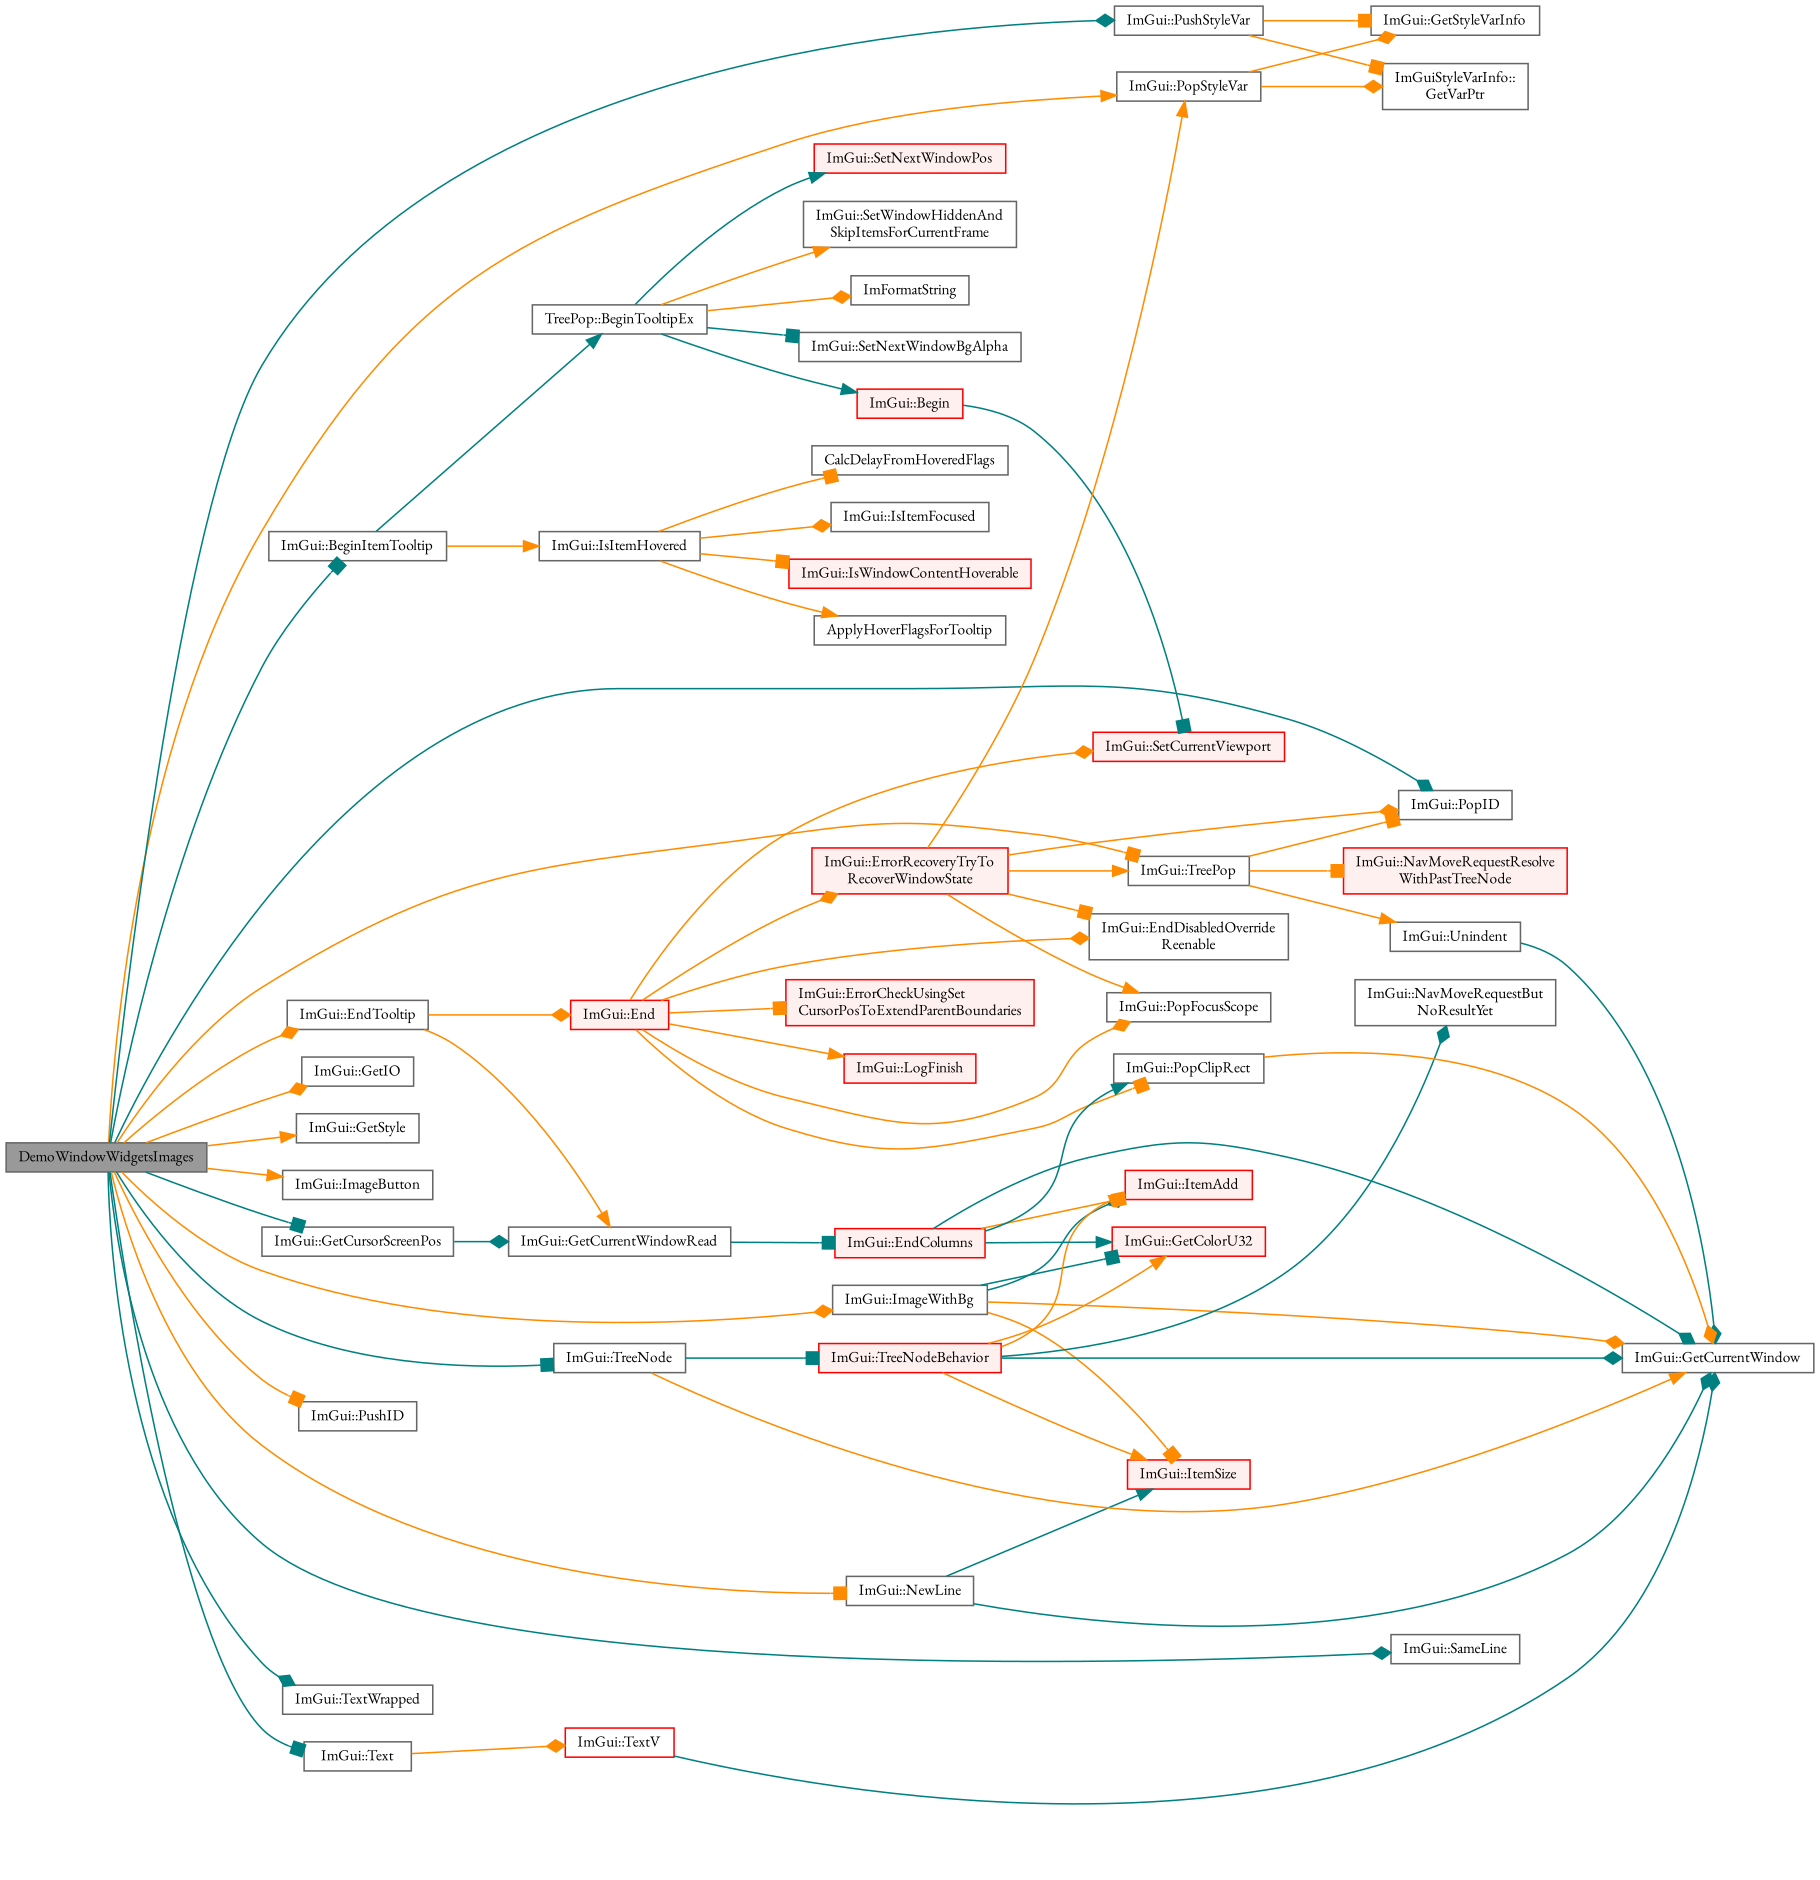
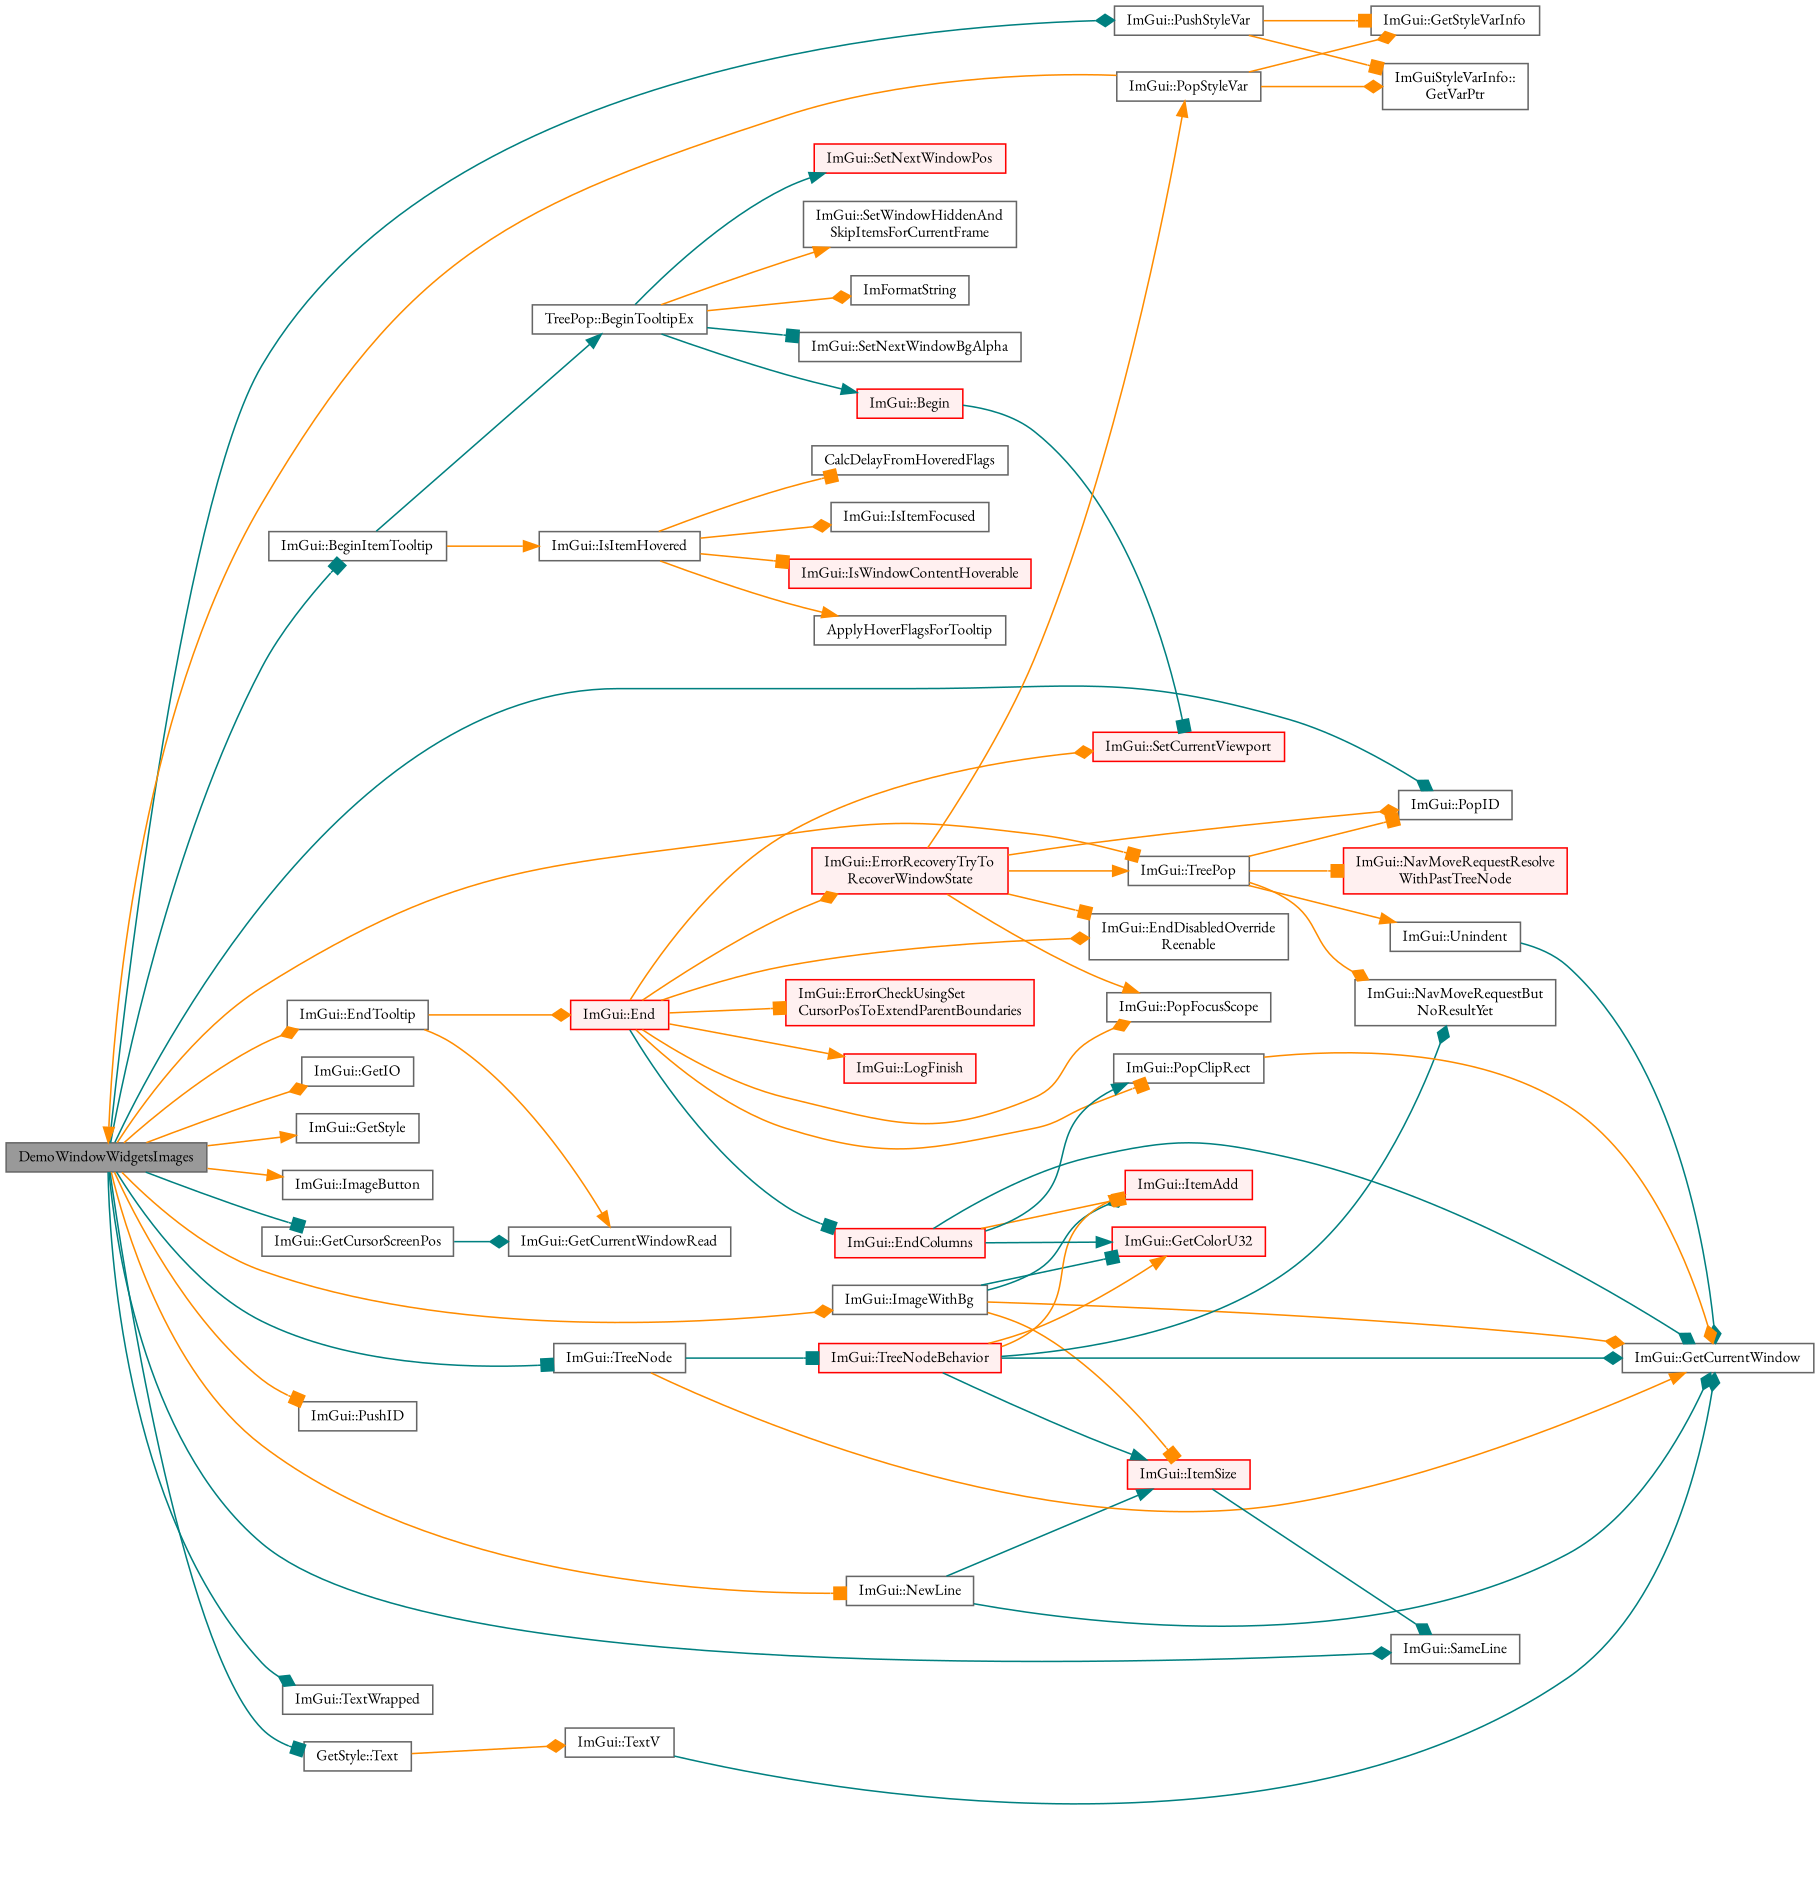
(363, 384) -> (364, 355)
none -> (1308, 918)
(775, 1242) -> (711, 1141)
(1037, 1415) -> (1037, 1415)
none -> (1314, 1556)
(620, 1743) -> (620, 1743)
(358, 1756) -> (358, 1756)
